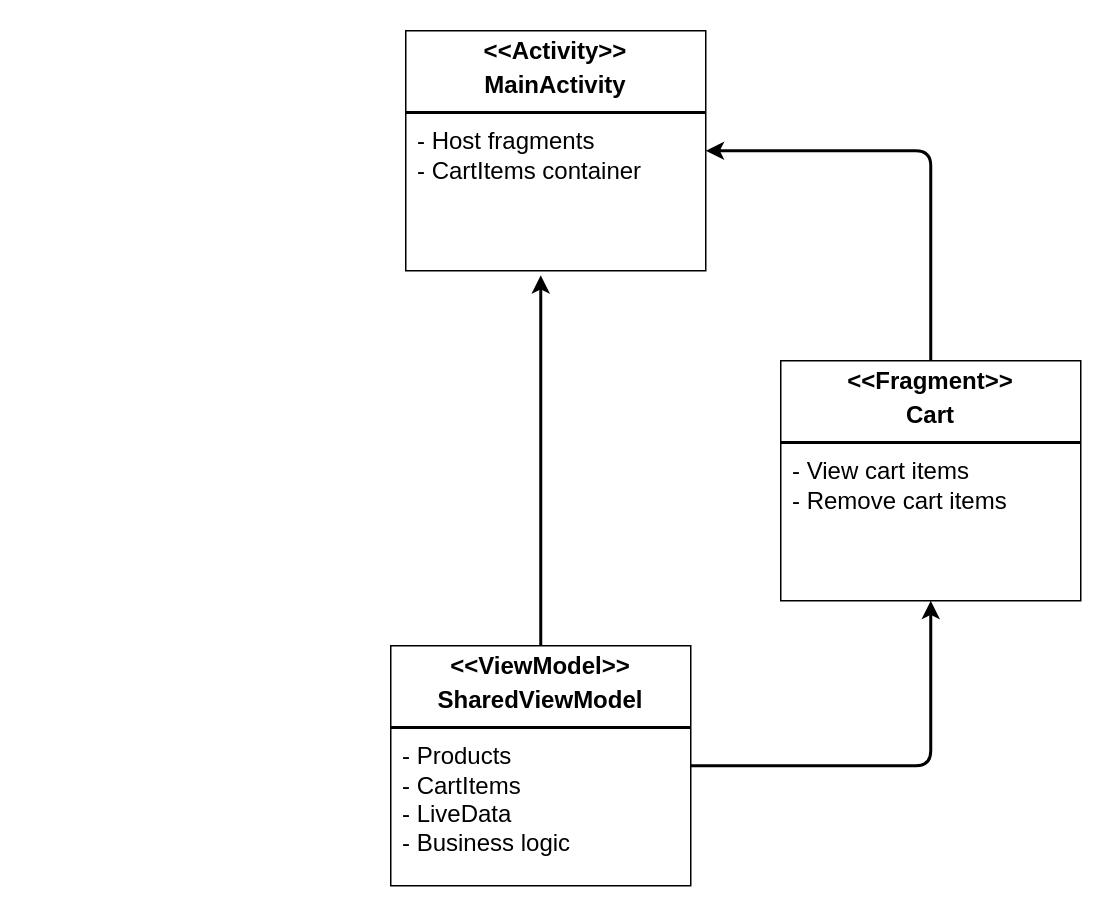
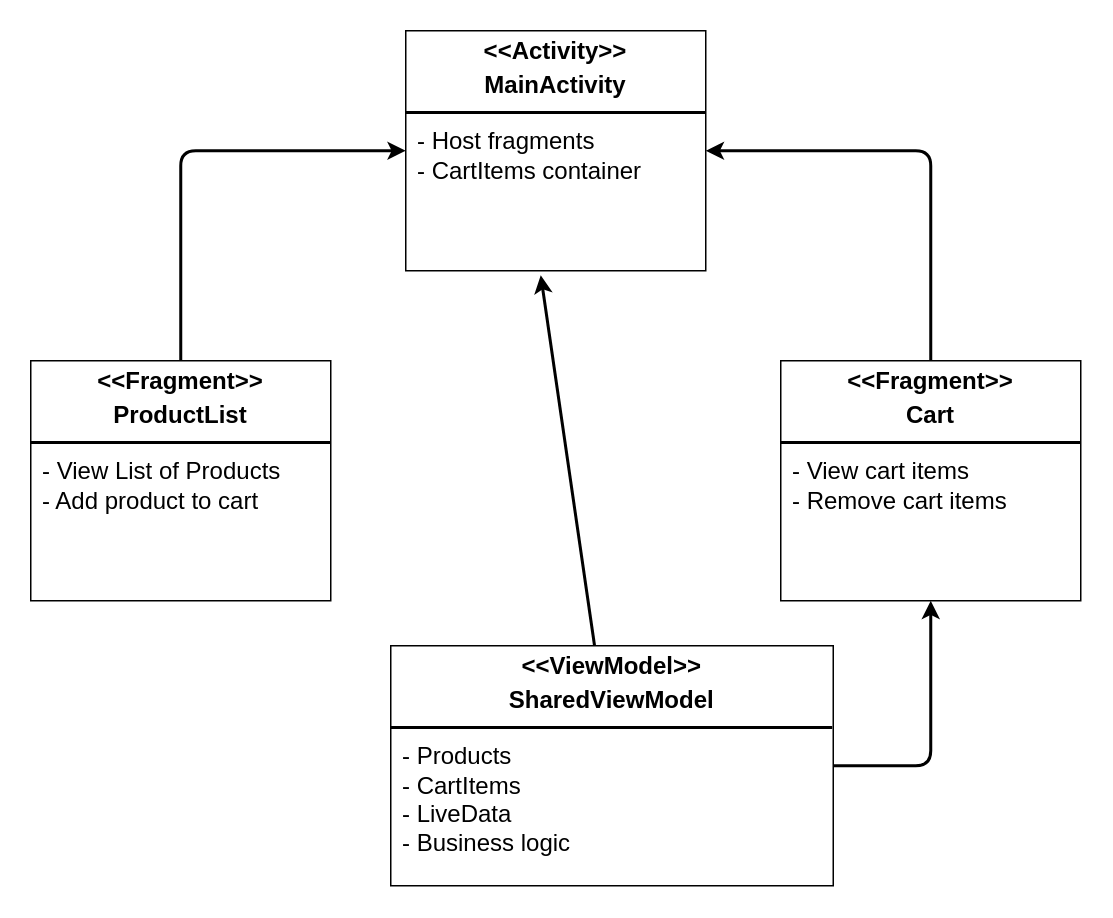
none -> (185, 154)
none -> (181, 481)
(541, 766) -> (612, 766)
